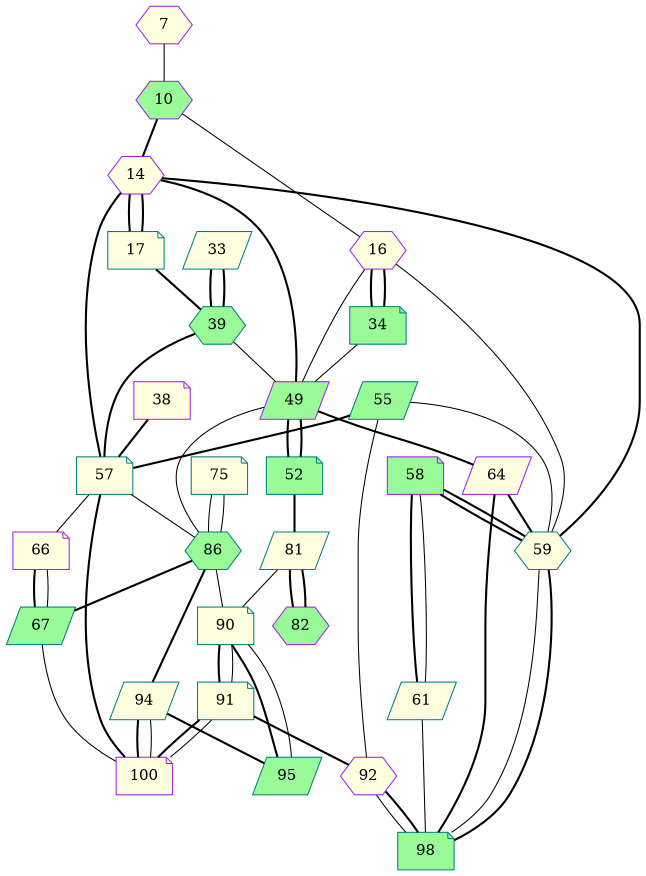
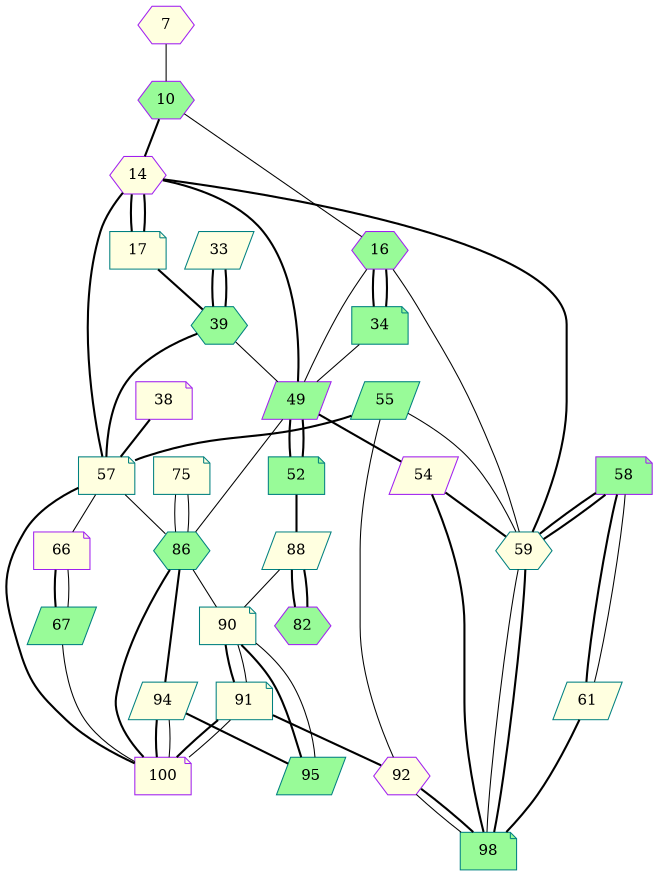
(378, 250) -> (380, 250)
(497, 476) -> (424, 476)
(295, 551) -> (296, 551)
(133, 586) -> (125, 663)
(424, 776) -> (548, 779)
